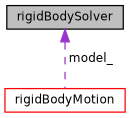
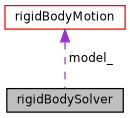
(65, 65) -> (65, 65)
